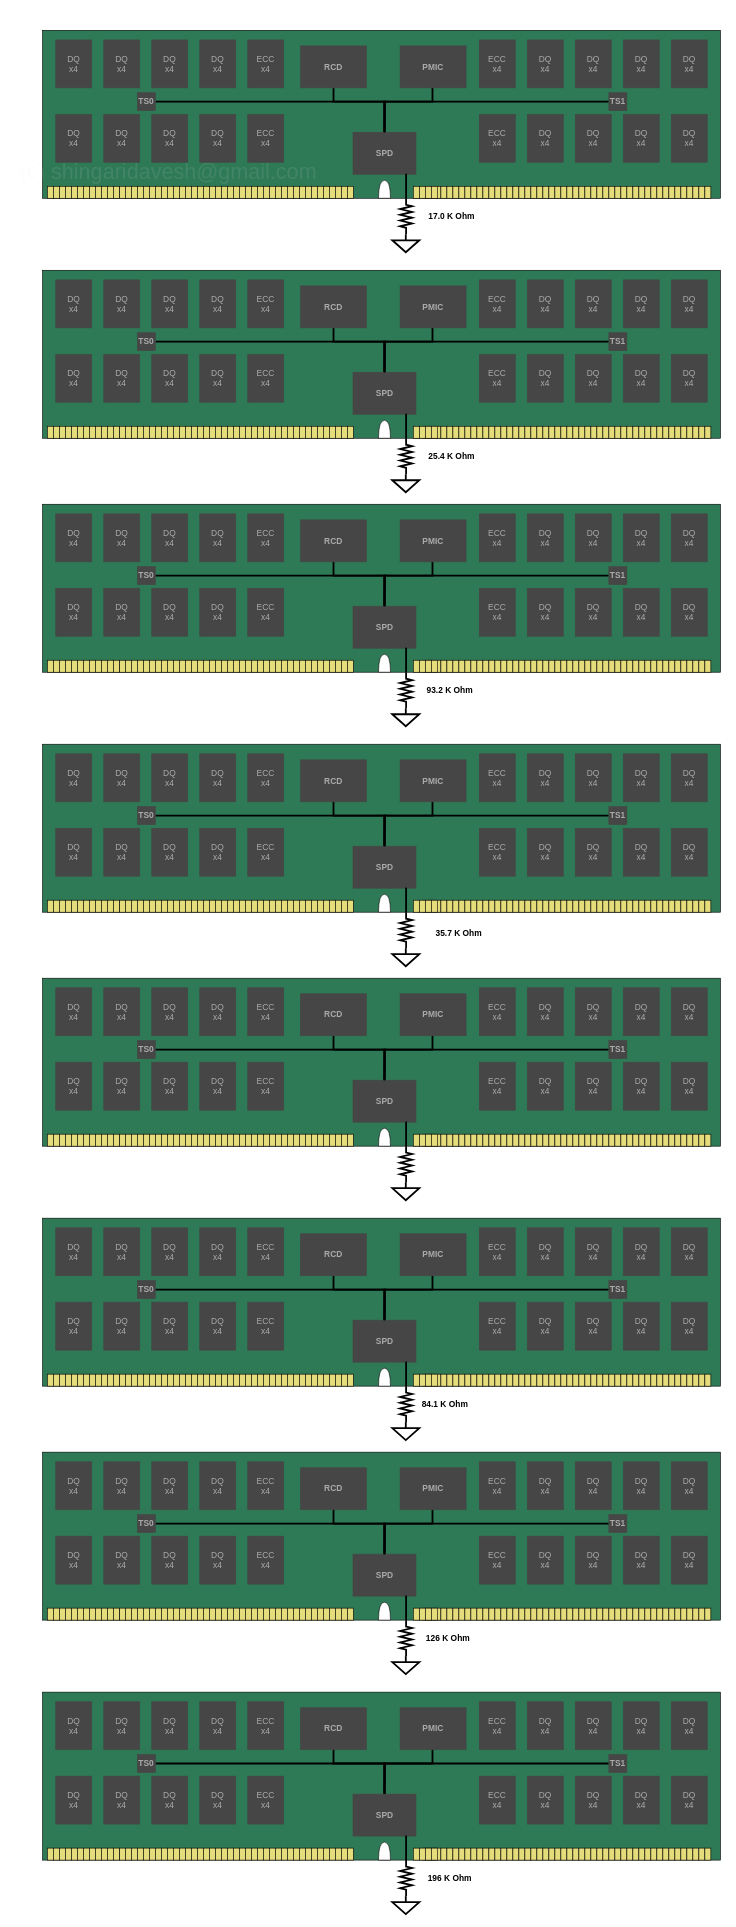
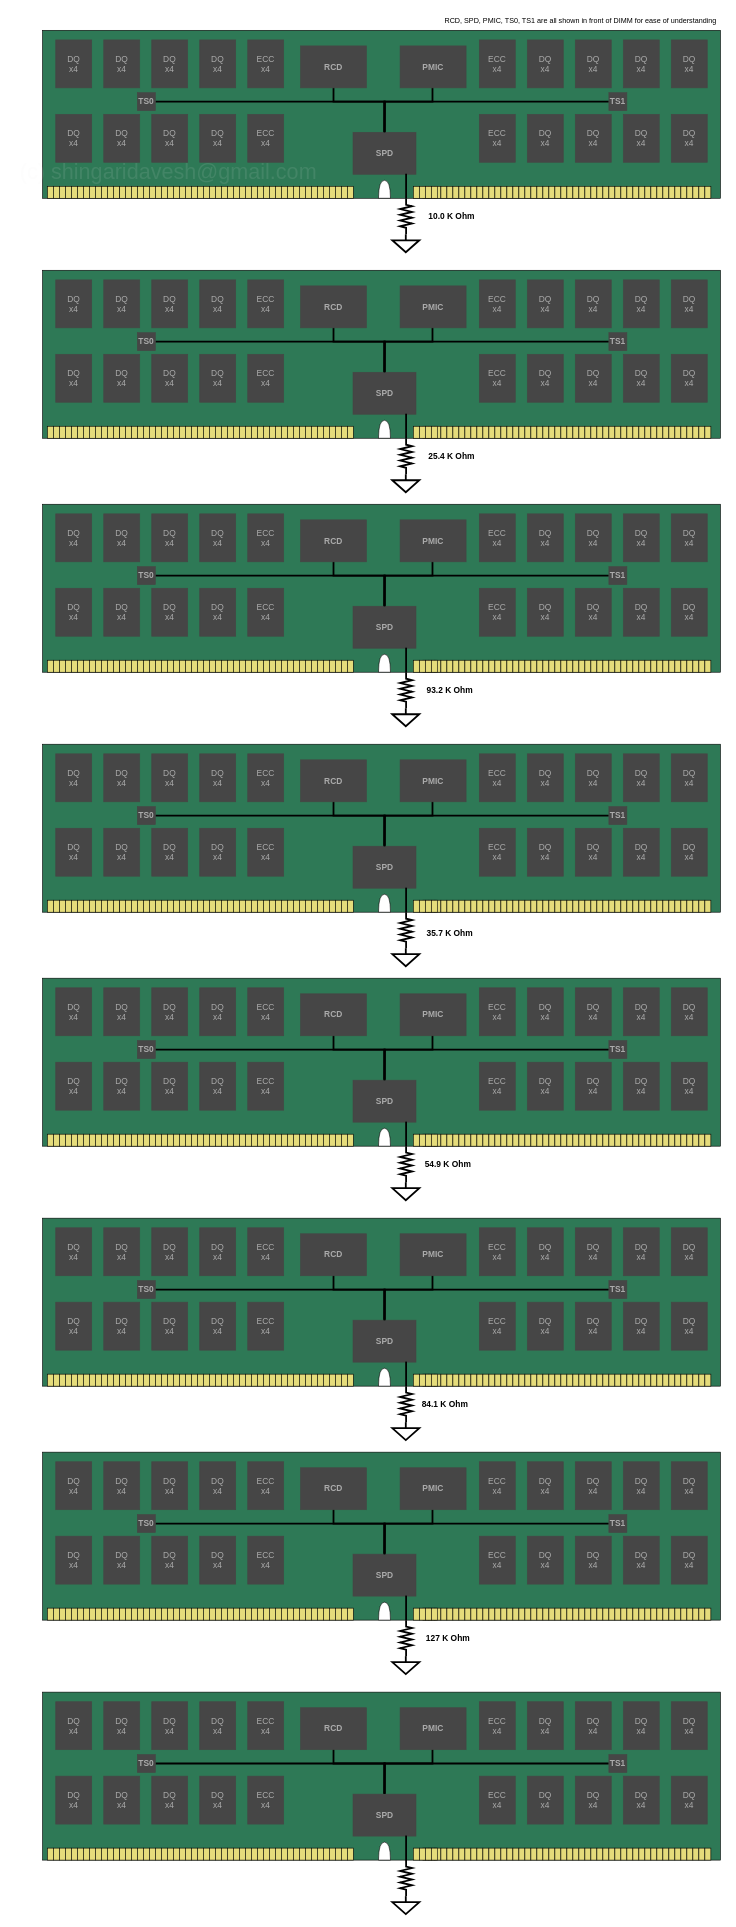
none -> (581, 21)
(452, 216) -> (452, 216)
(459, 933) -> (450, 933)
none -> (448, 1164)
(448, 1638) -> (448, 1638)
(450, 1878) -> none
